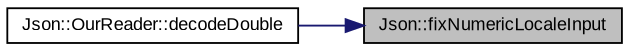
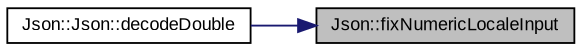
(153, 26) -> (129, 26)
